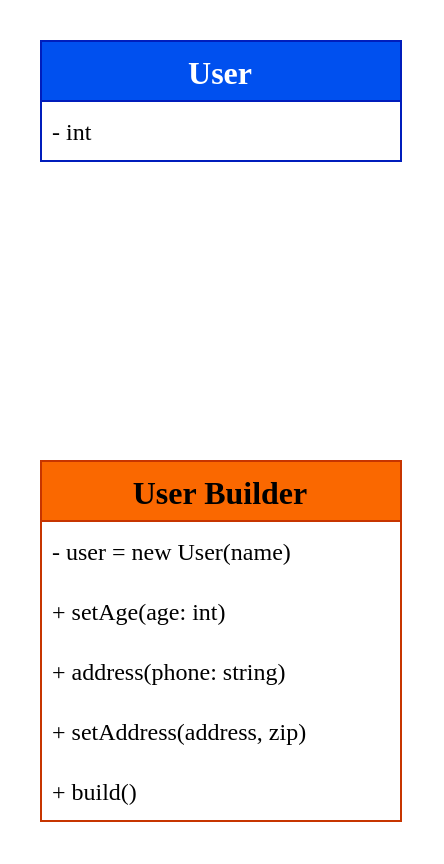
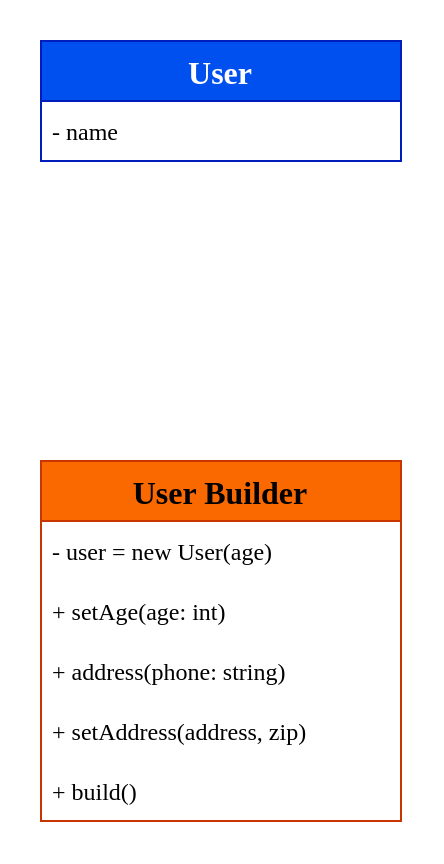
(79, 132) -> (89, 132)
(194, 552) -> (187, 552)
